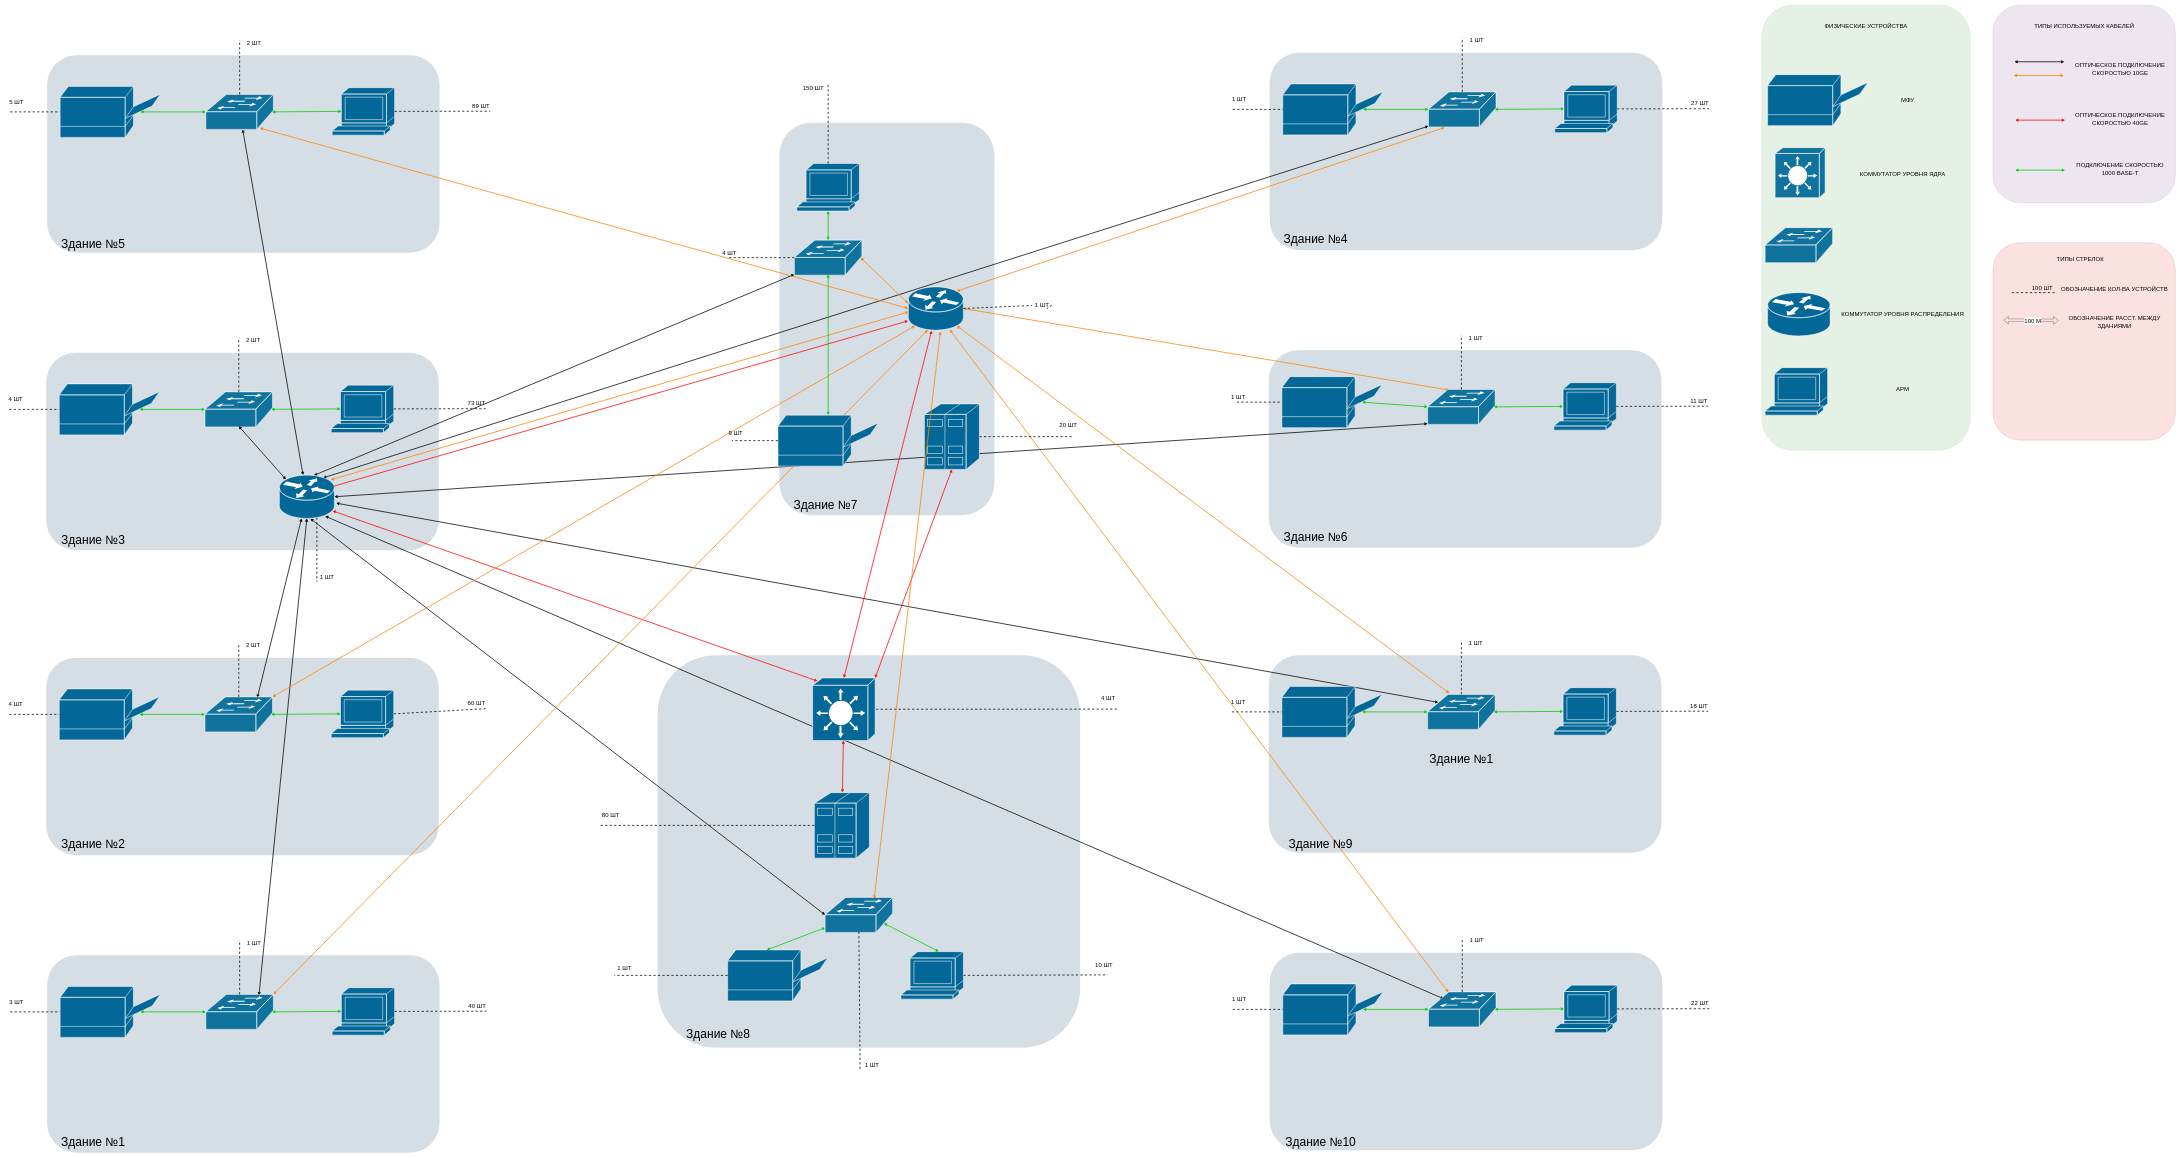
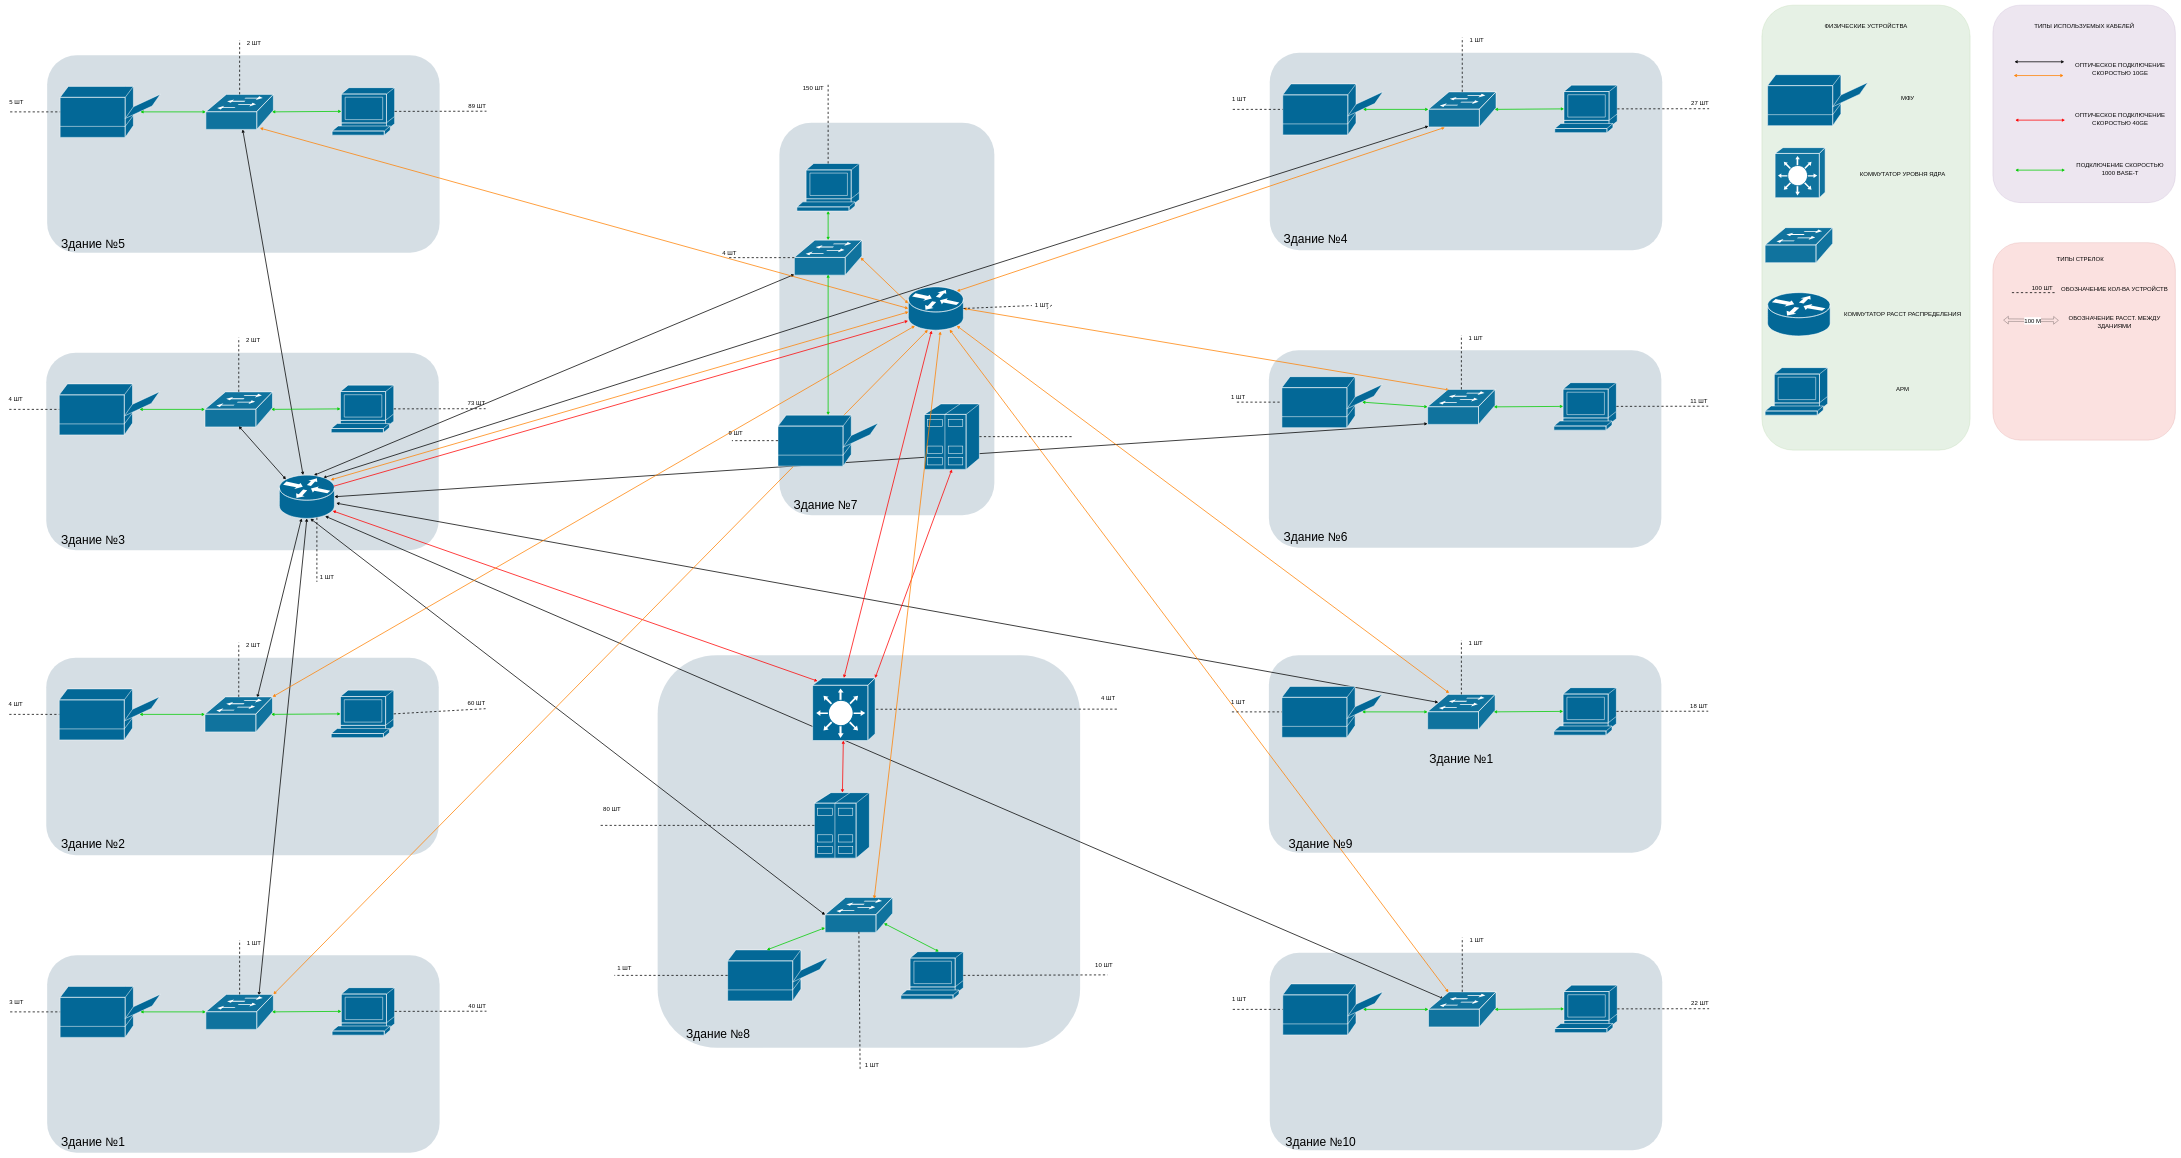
(1907, 100) -> (1907, 98)
(481, 106) -> (477, 106)
(1902, 314) -> (1902, 314)
(1068, 425) -> none
(610, 815) -> (612, 809)
